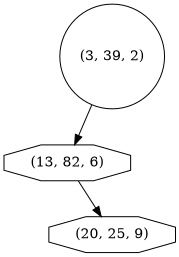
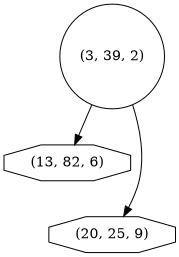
(87, 195) -> (142, 157)
